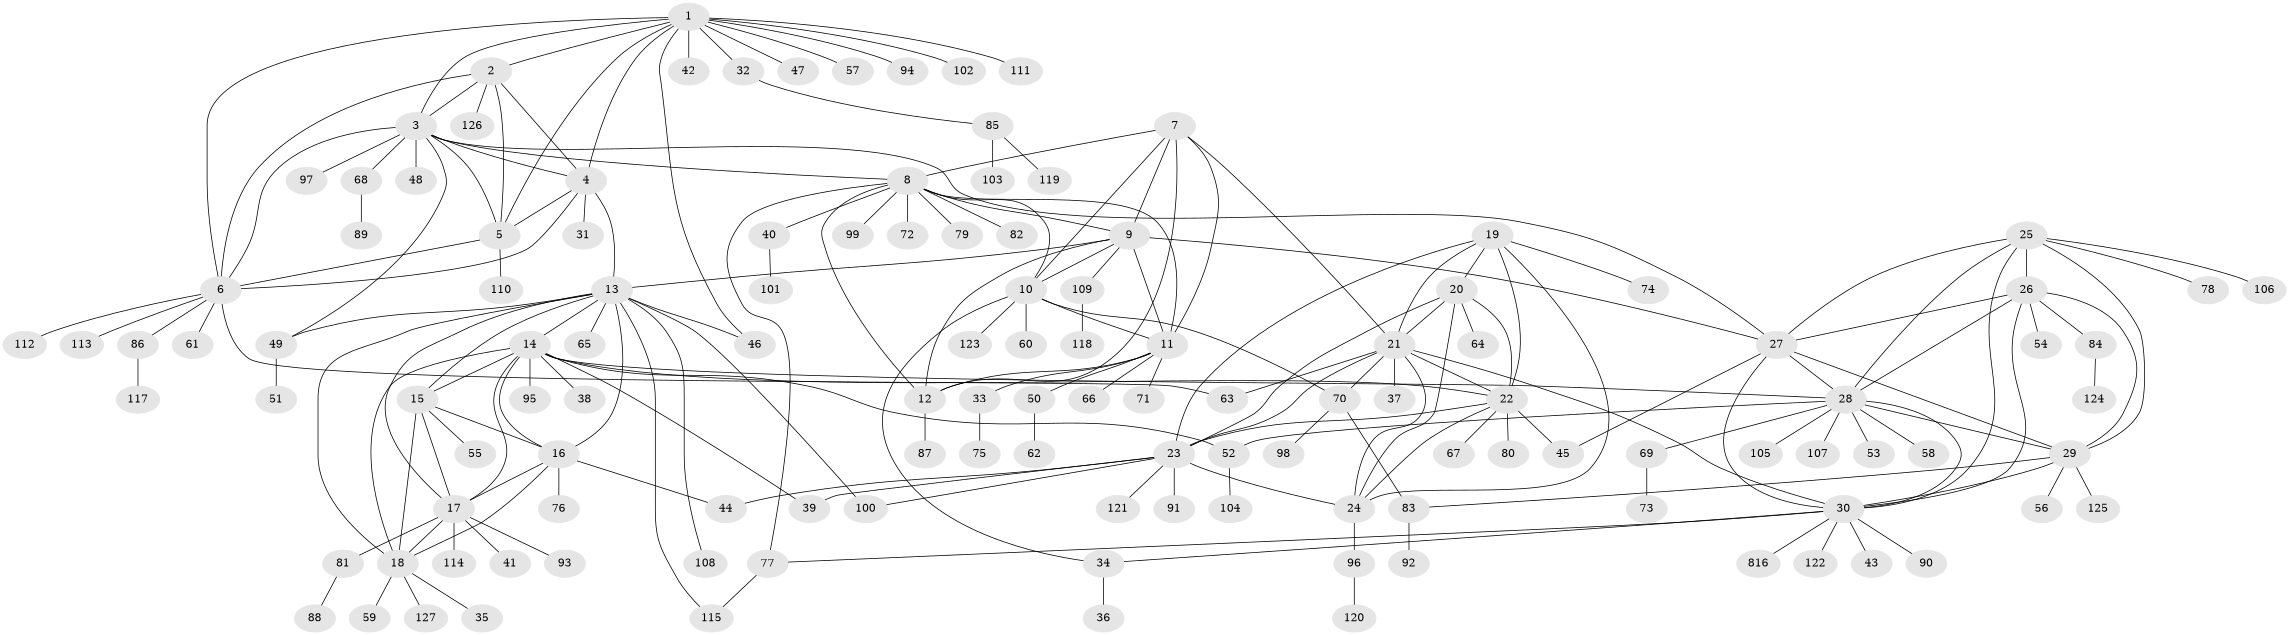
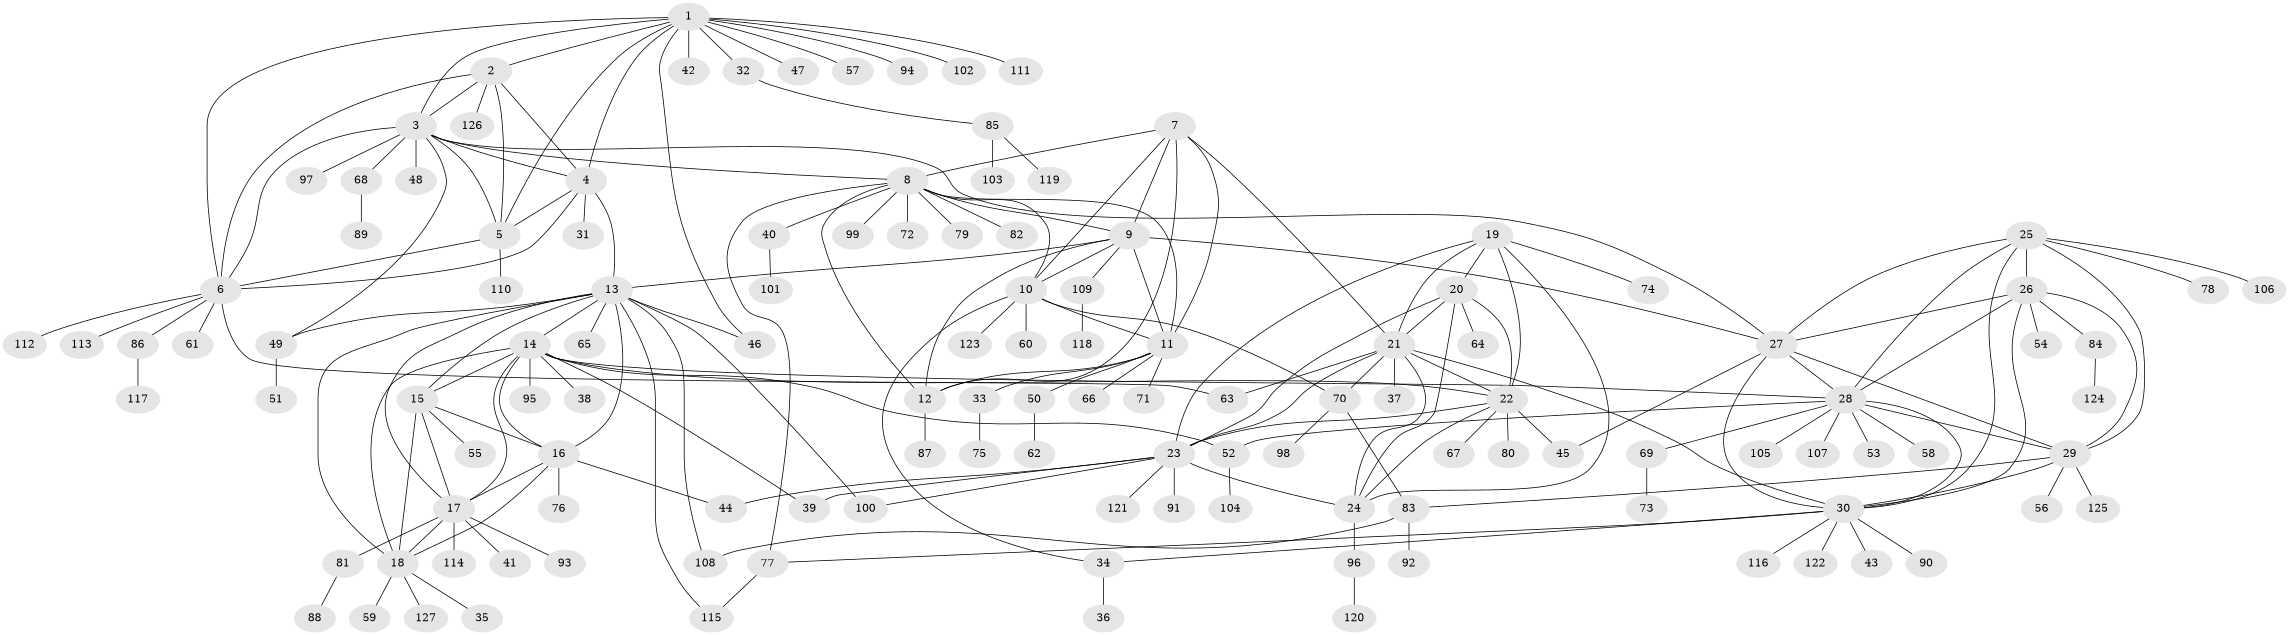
none -> (1059, 541)
(1758, 564) -> (1758, 564)
